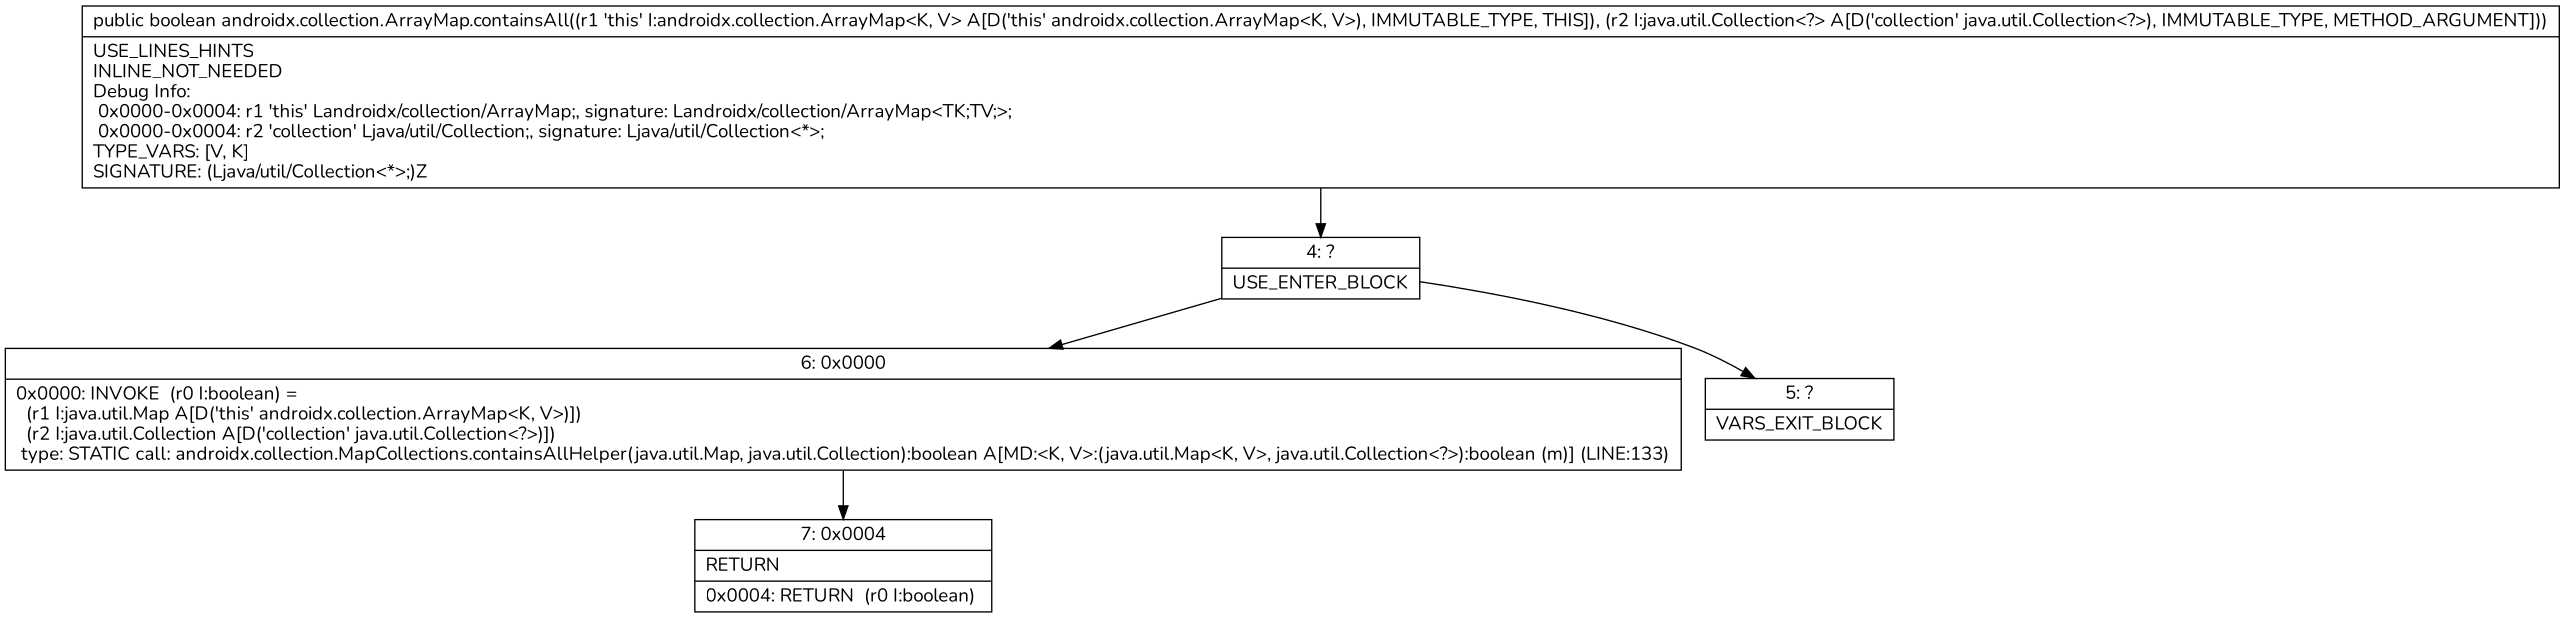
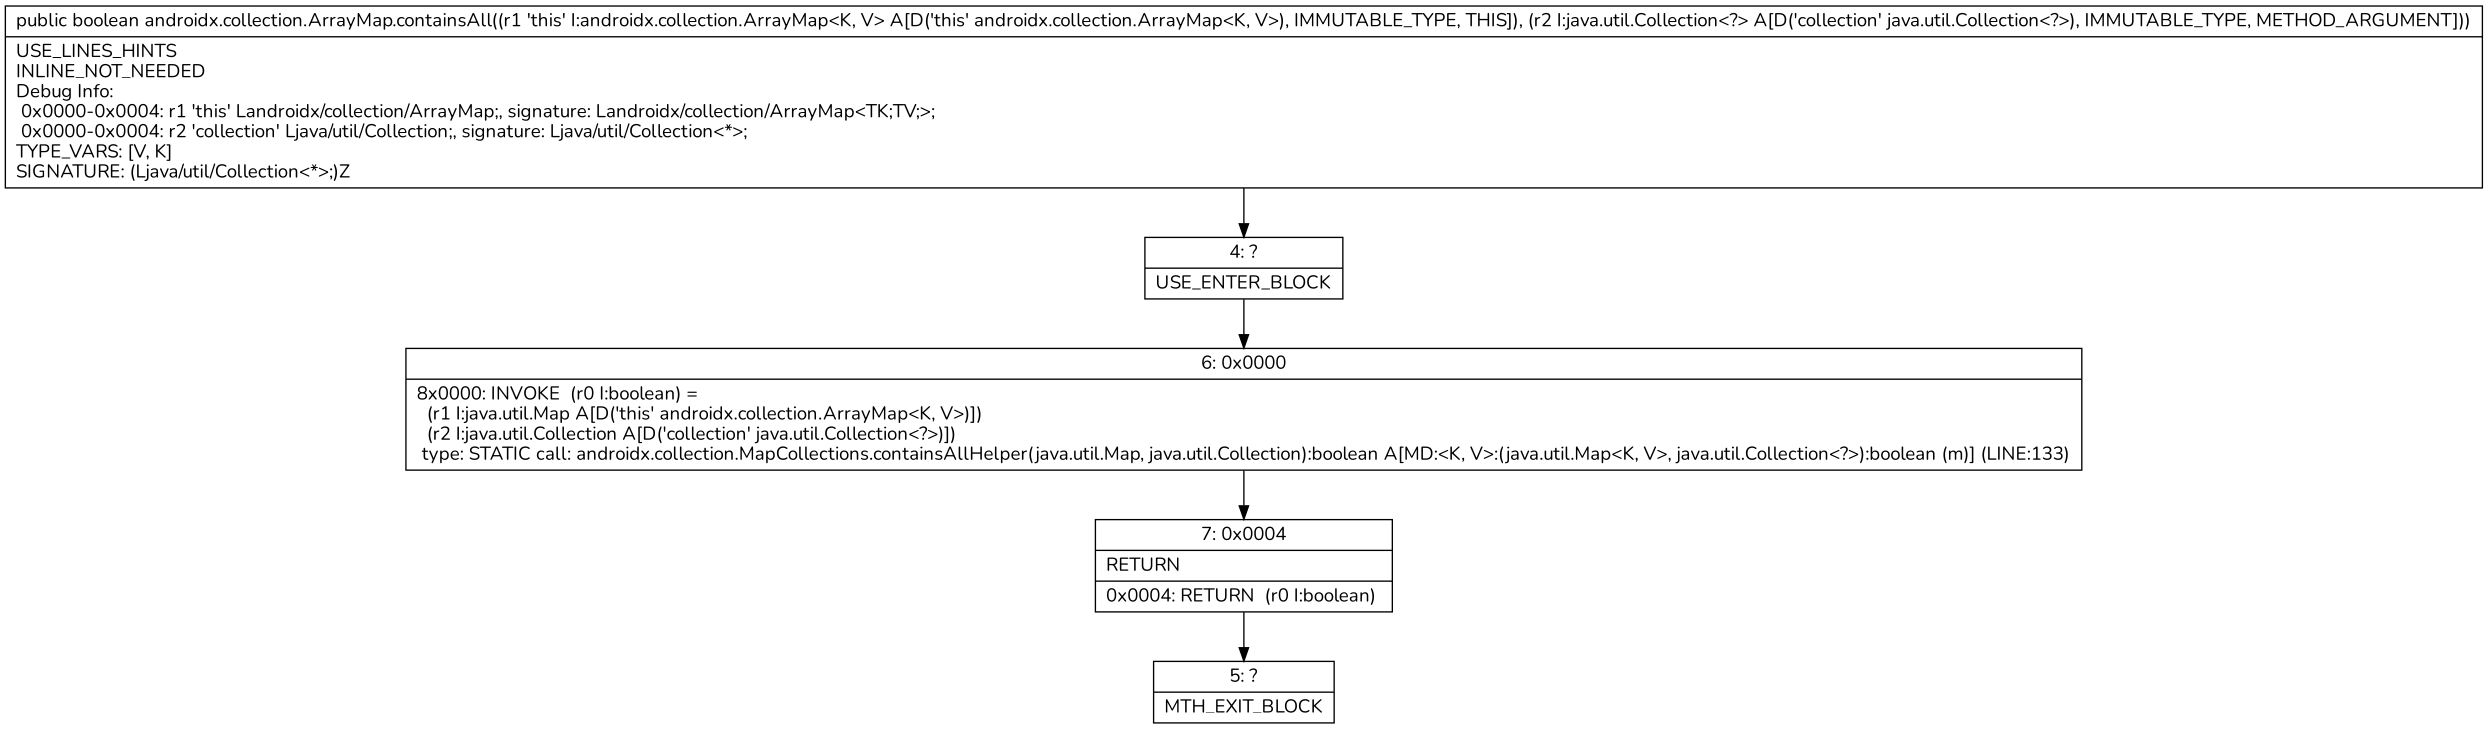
(1585, 314) -> (1244, 630)
(159, 394) -> (560, 394)
(1800, 424) -> (1244, 707)
